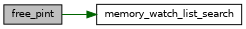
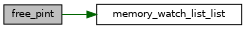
(169, 14) -> (169, 14)
